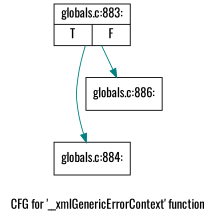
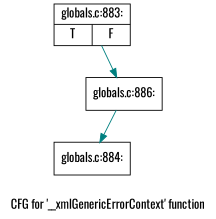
(77, 90) -> (110, 122)
